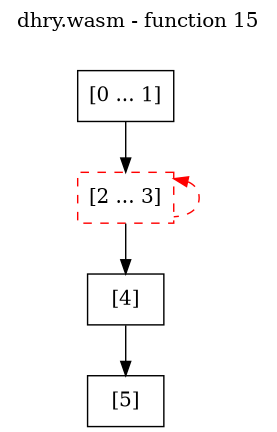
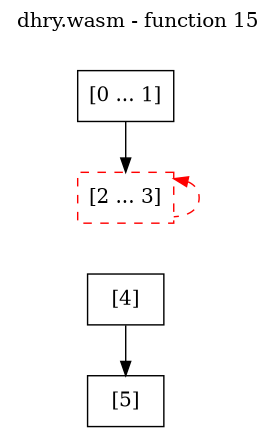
(126, 242) -> none
